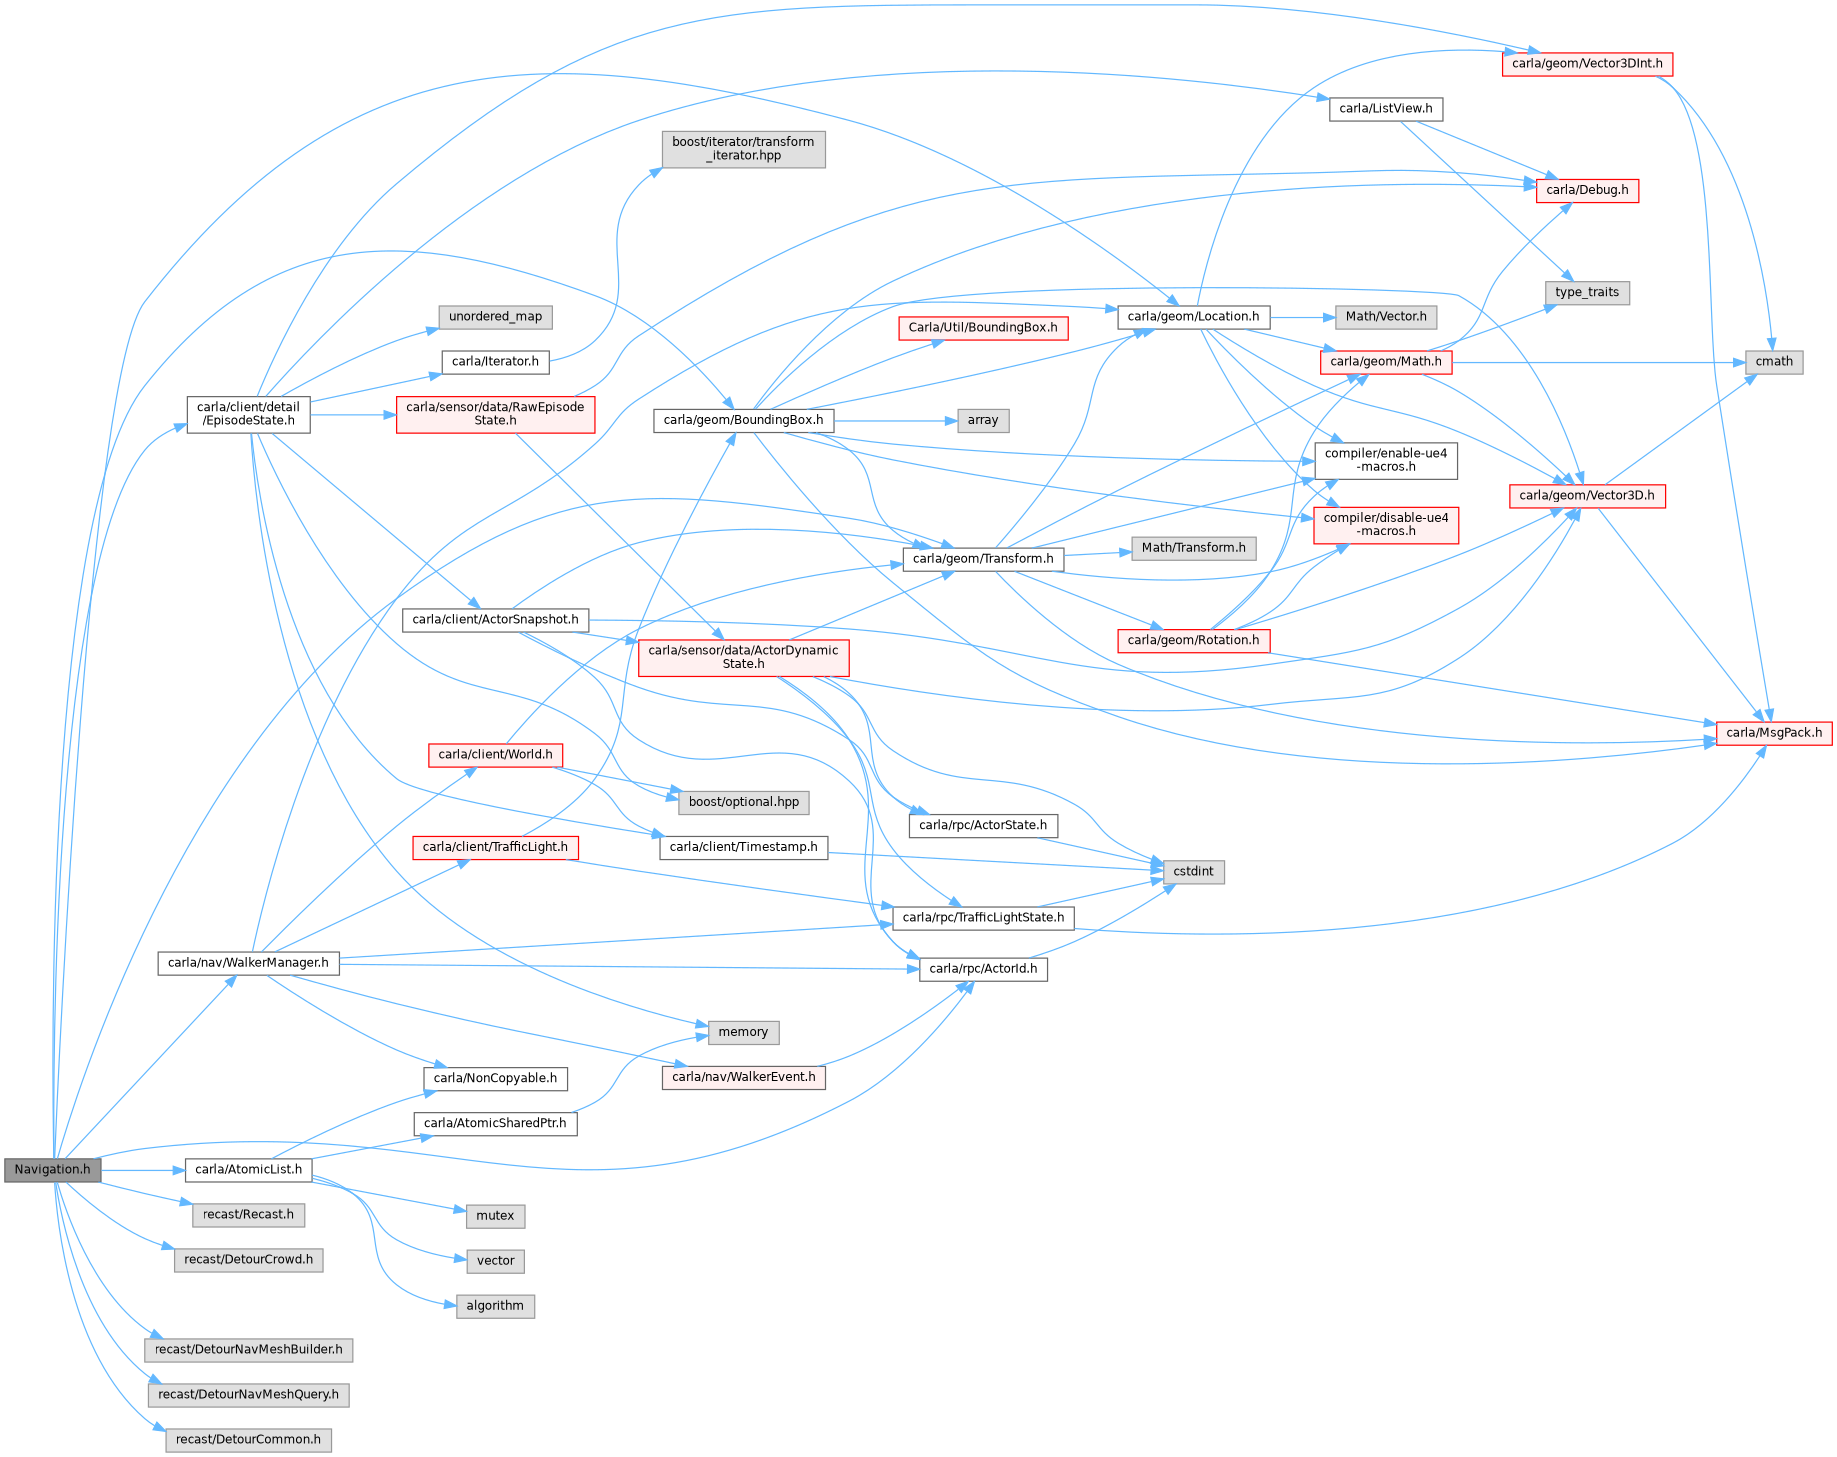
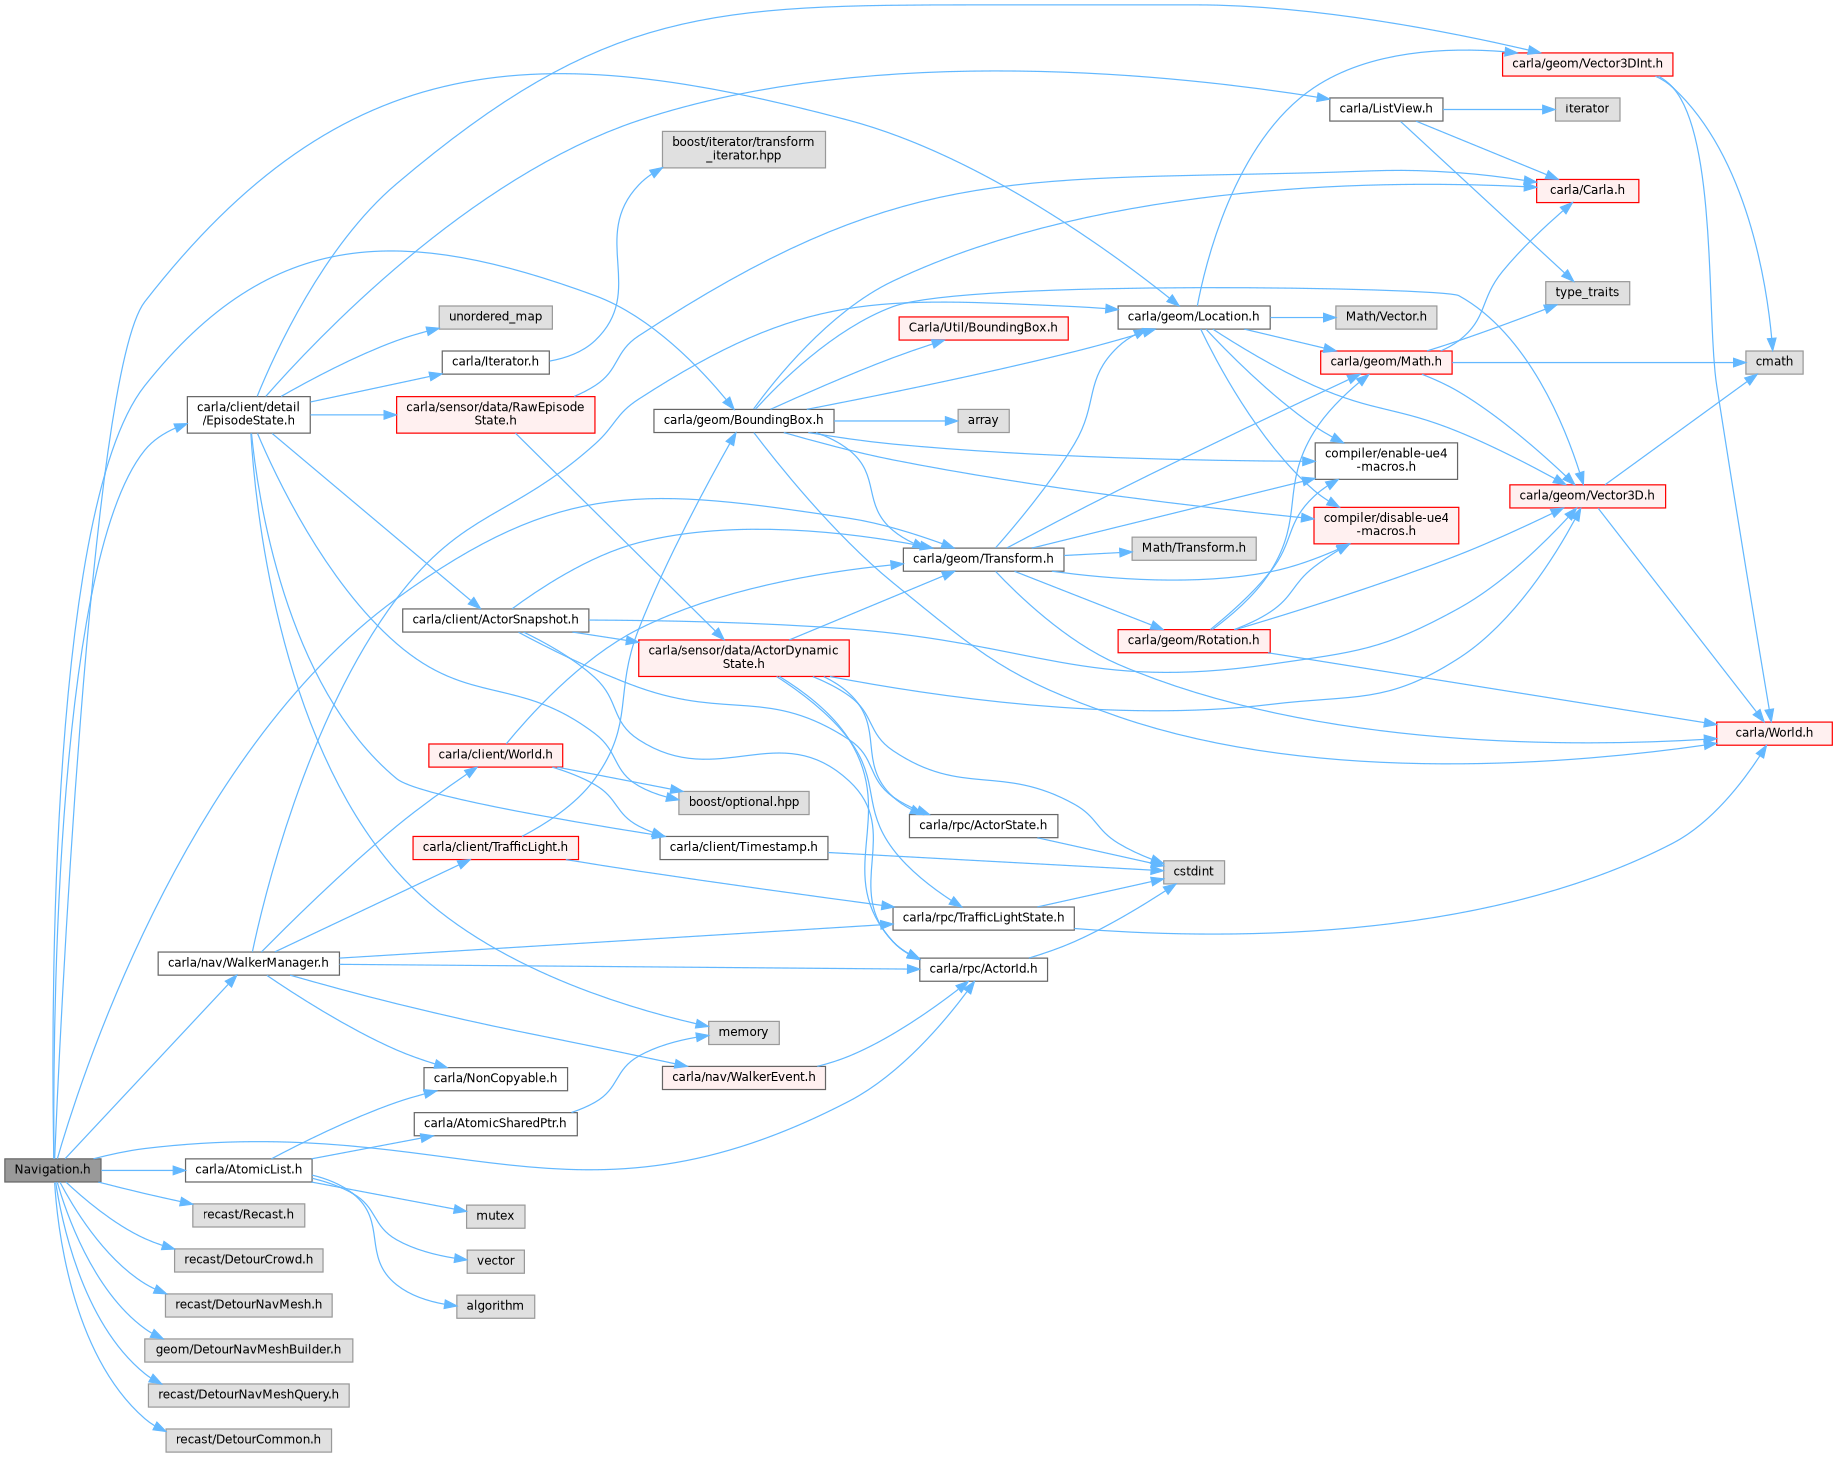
none -> (1588, 109)
(1588, 191) -> (1588, 191)
(1775, 734) -> (1775, 734)
none -> (249, 1305)
(249, 1350) -> (249, 1350)
